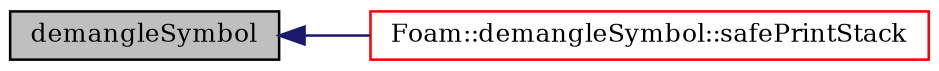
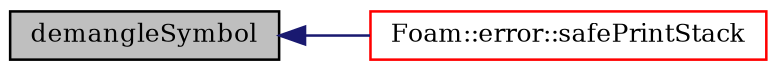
(650, 36) -> (568, 36)
